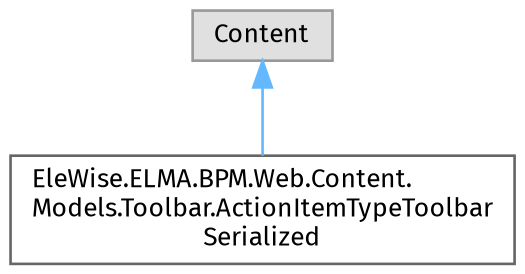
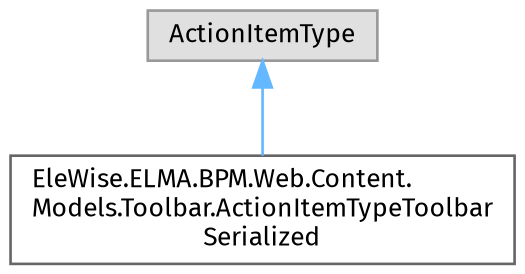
(263, 36) -> (263, 36)
